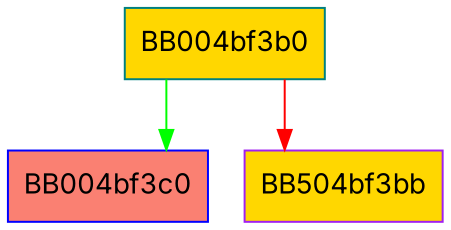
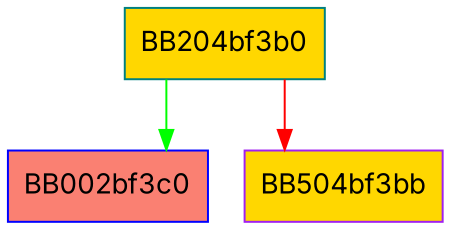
(225, 44) -> (225, 44)
(108, 186) -> (108, 186)
